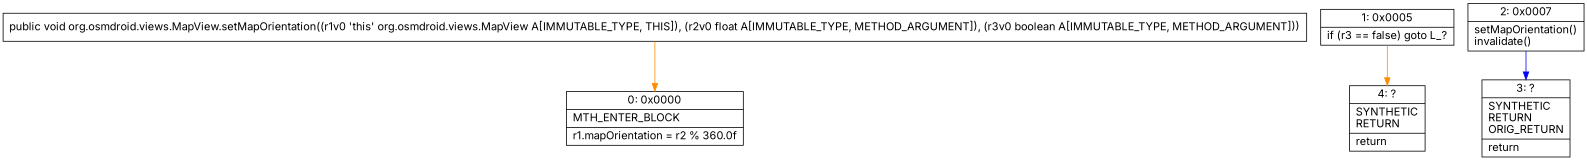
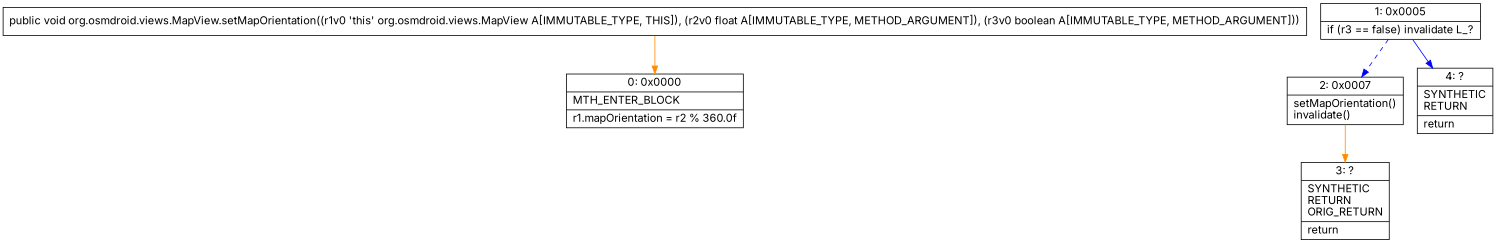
(1387, 36) -> (1401, 30)
none -> (1377, 55)
(1387, 61) -> (1420, 51)
(1526, 62) -> (1345, 140)
